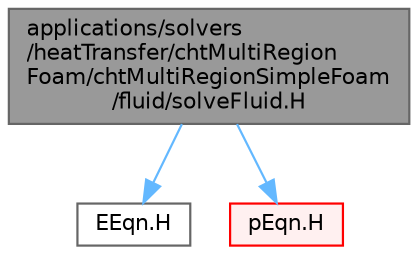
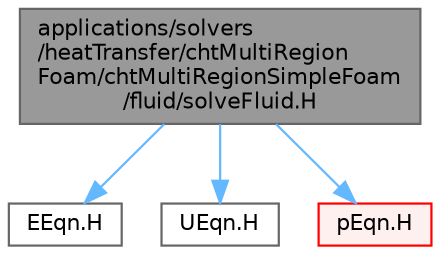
none -> (220, 225)
